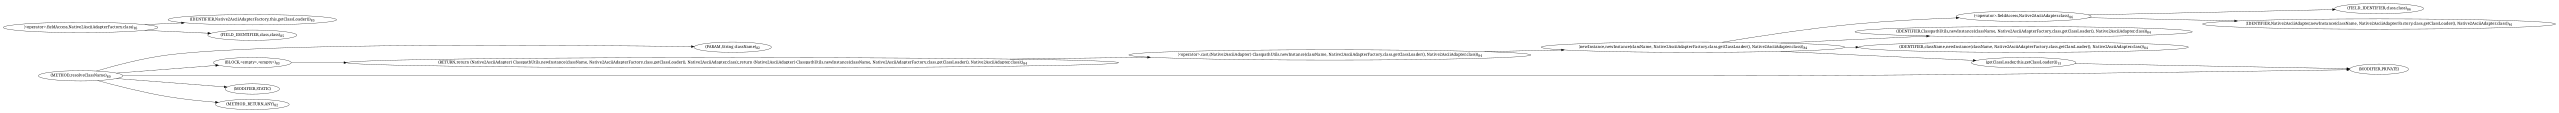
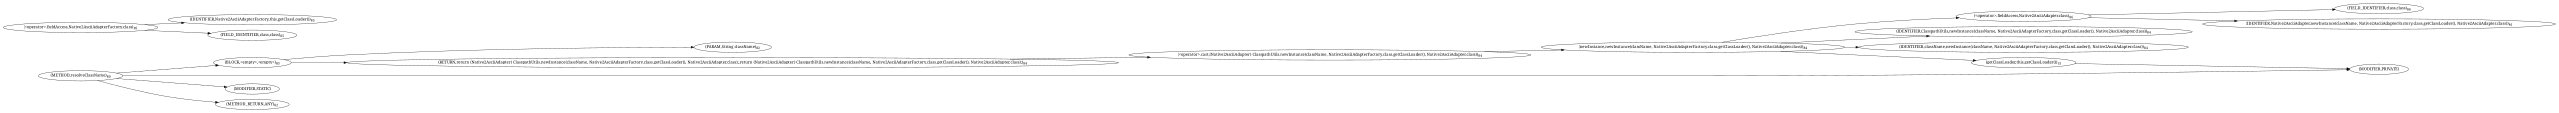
(393, 46) -> (487, 50)
